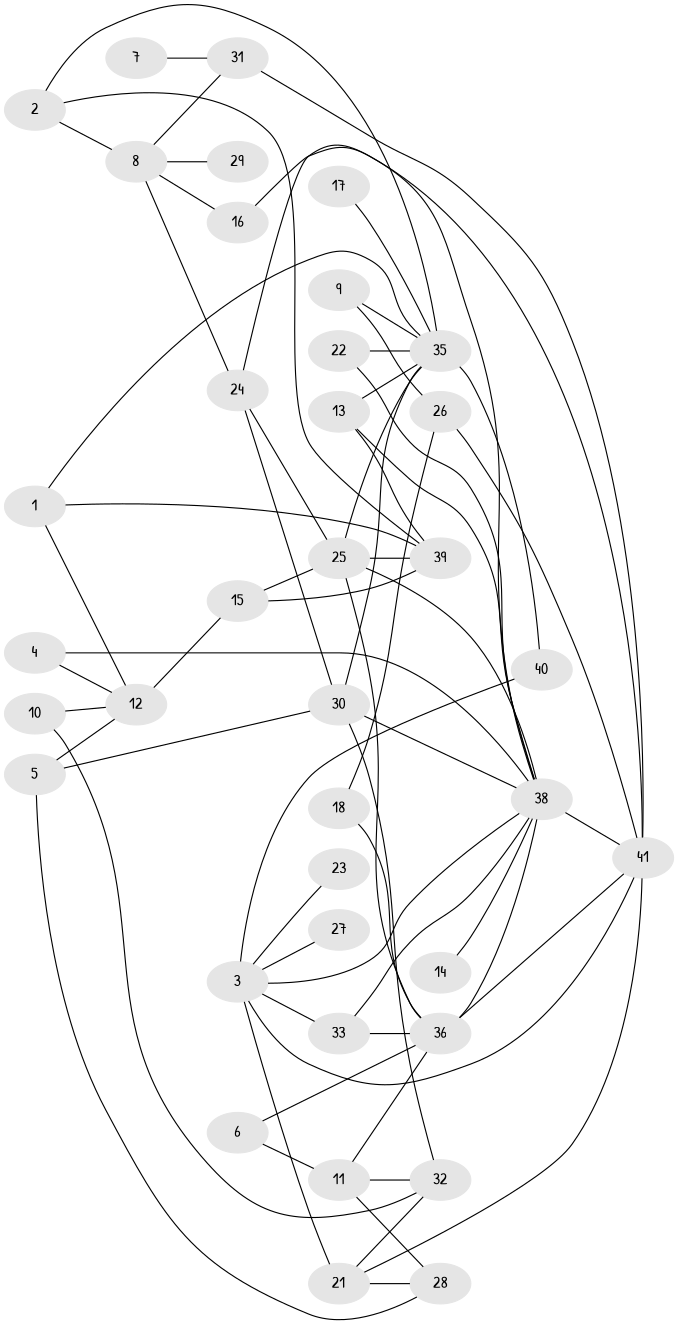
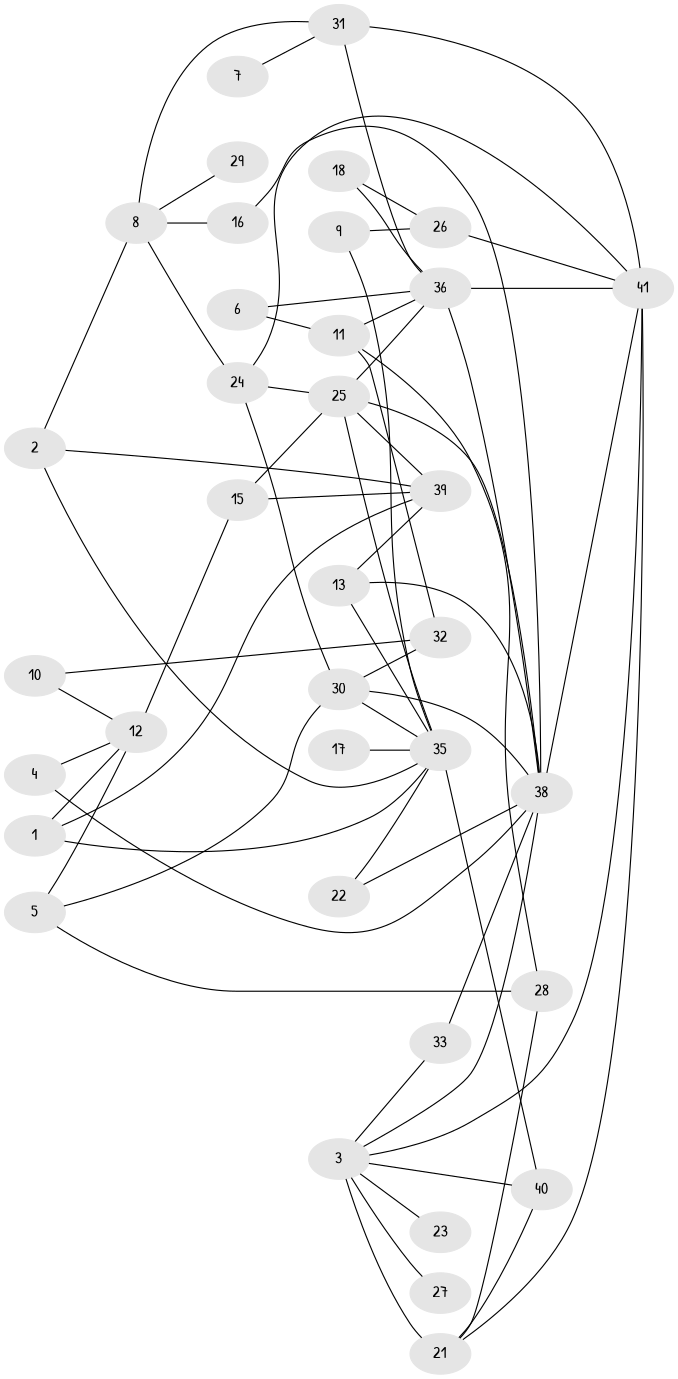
(440, 973) -> none
(390, 1034) -> (375, 162)
(385, 1237) -> (500, 1276)
